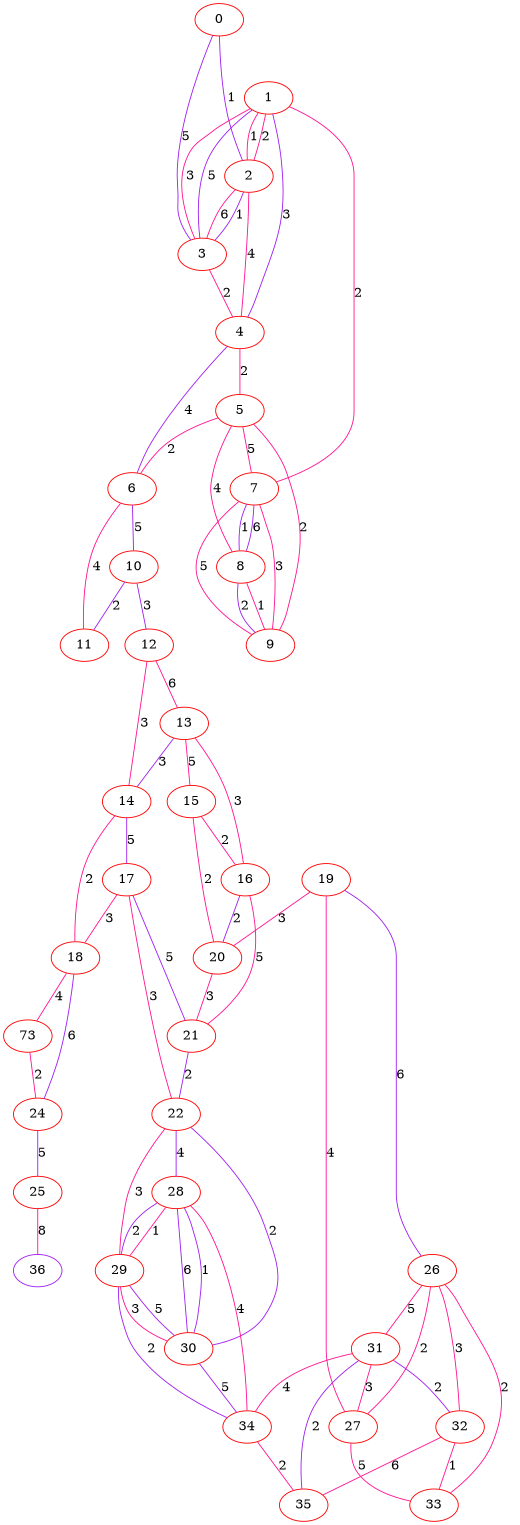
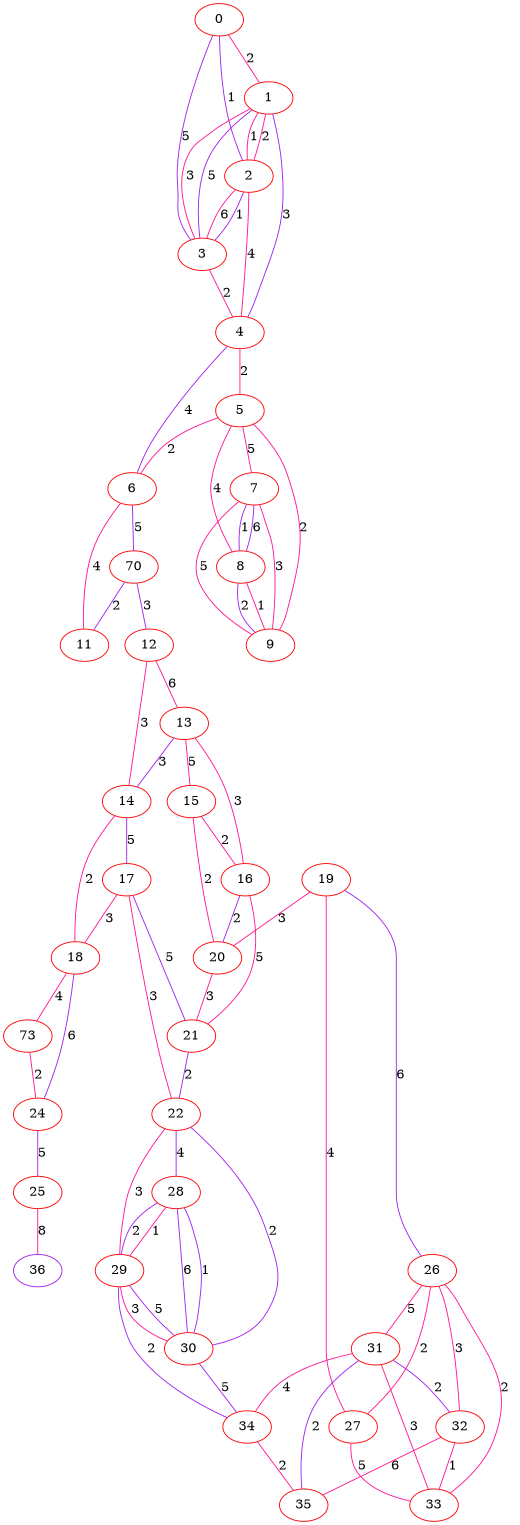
(354, 299) -> (244, 59)
(134, 567) -> (134, 567)
(234, 1303) -> none
(364, 1388) -> (405, 1427)
